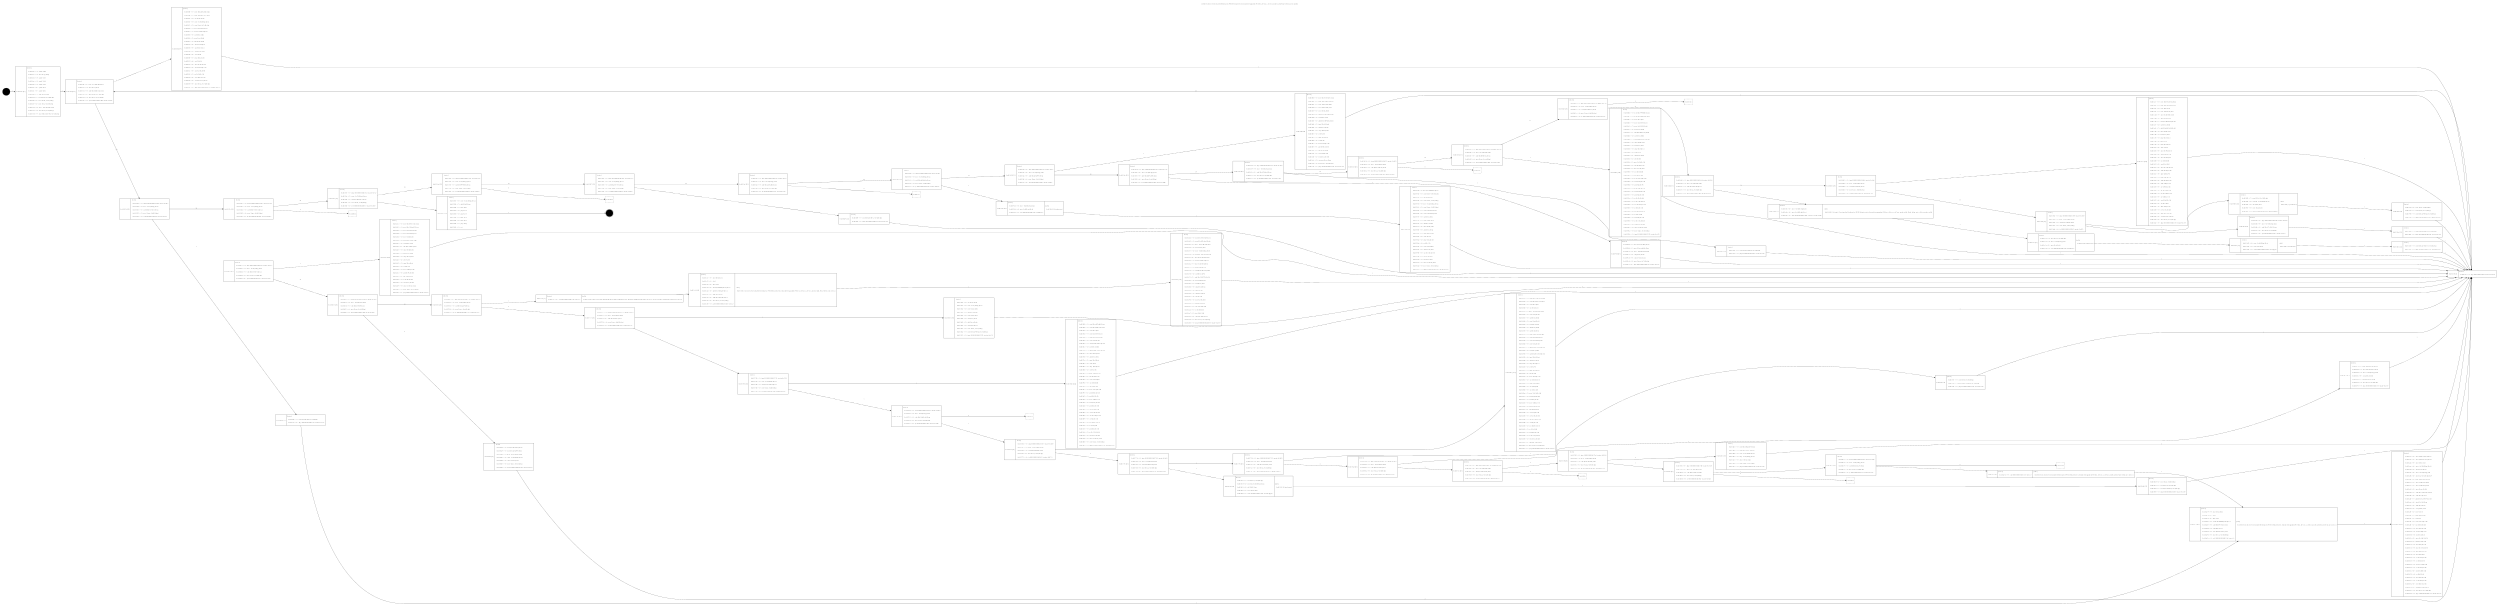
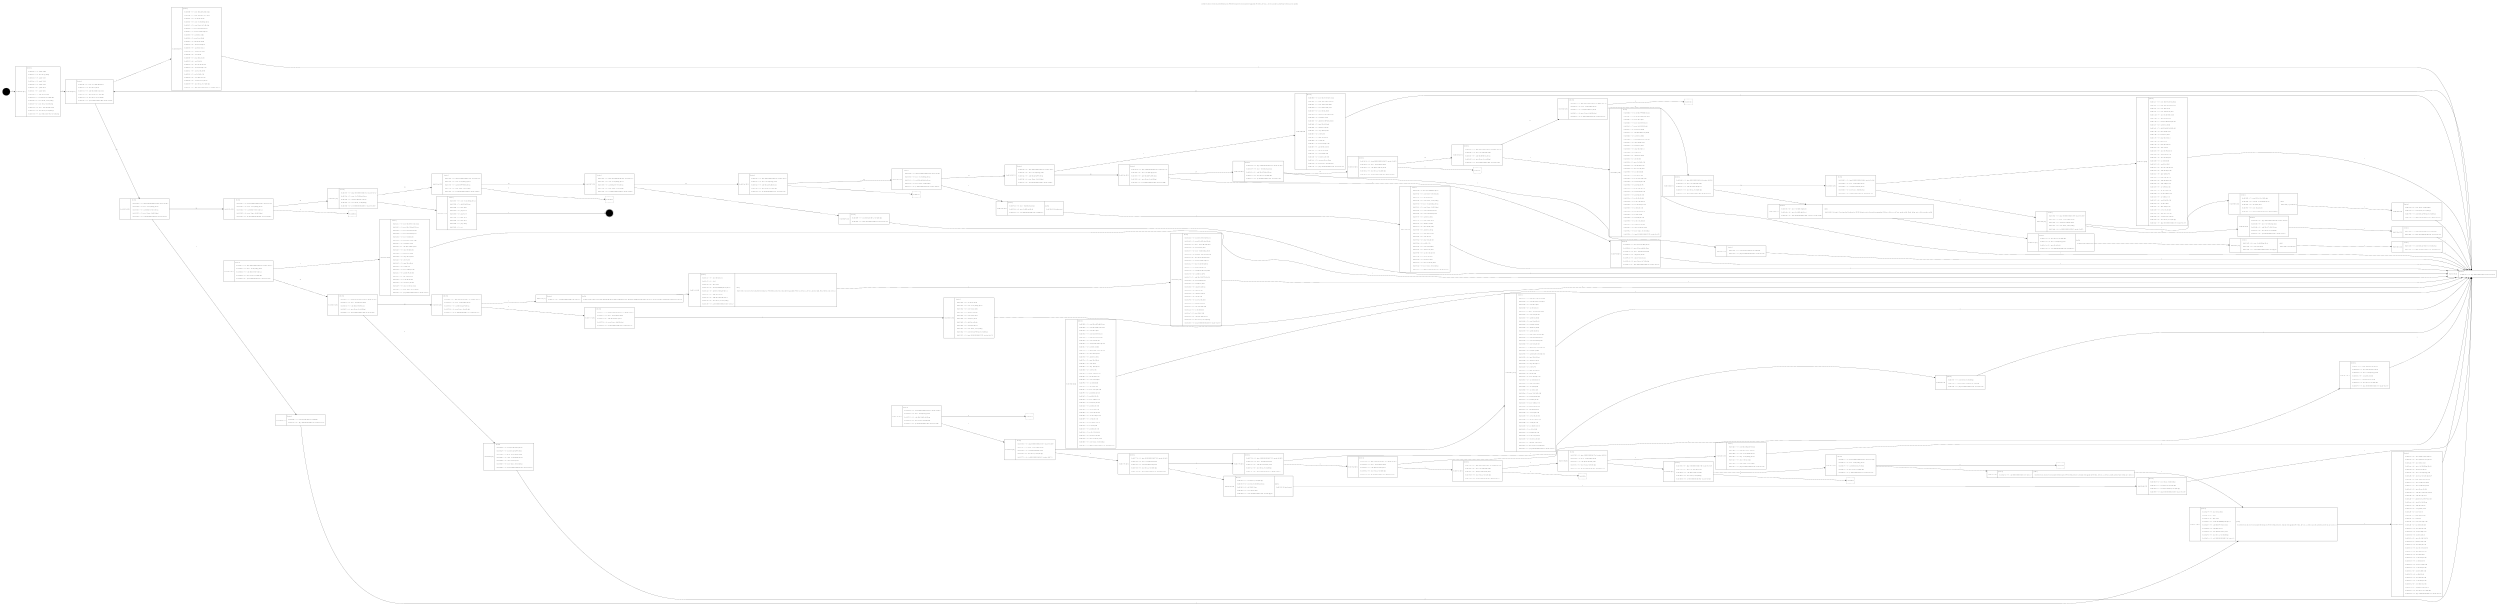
(763, 384) -> none
